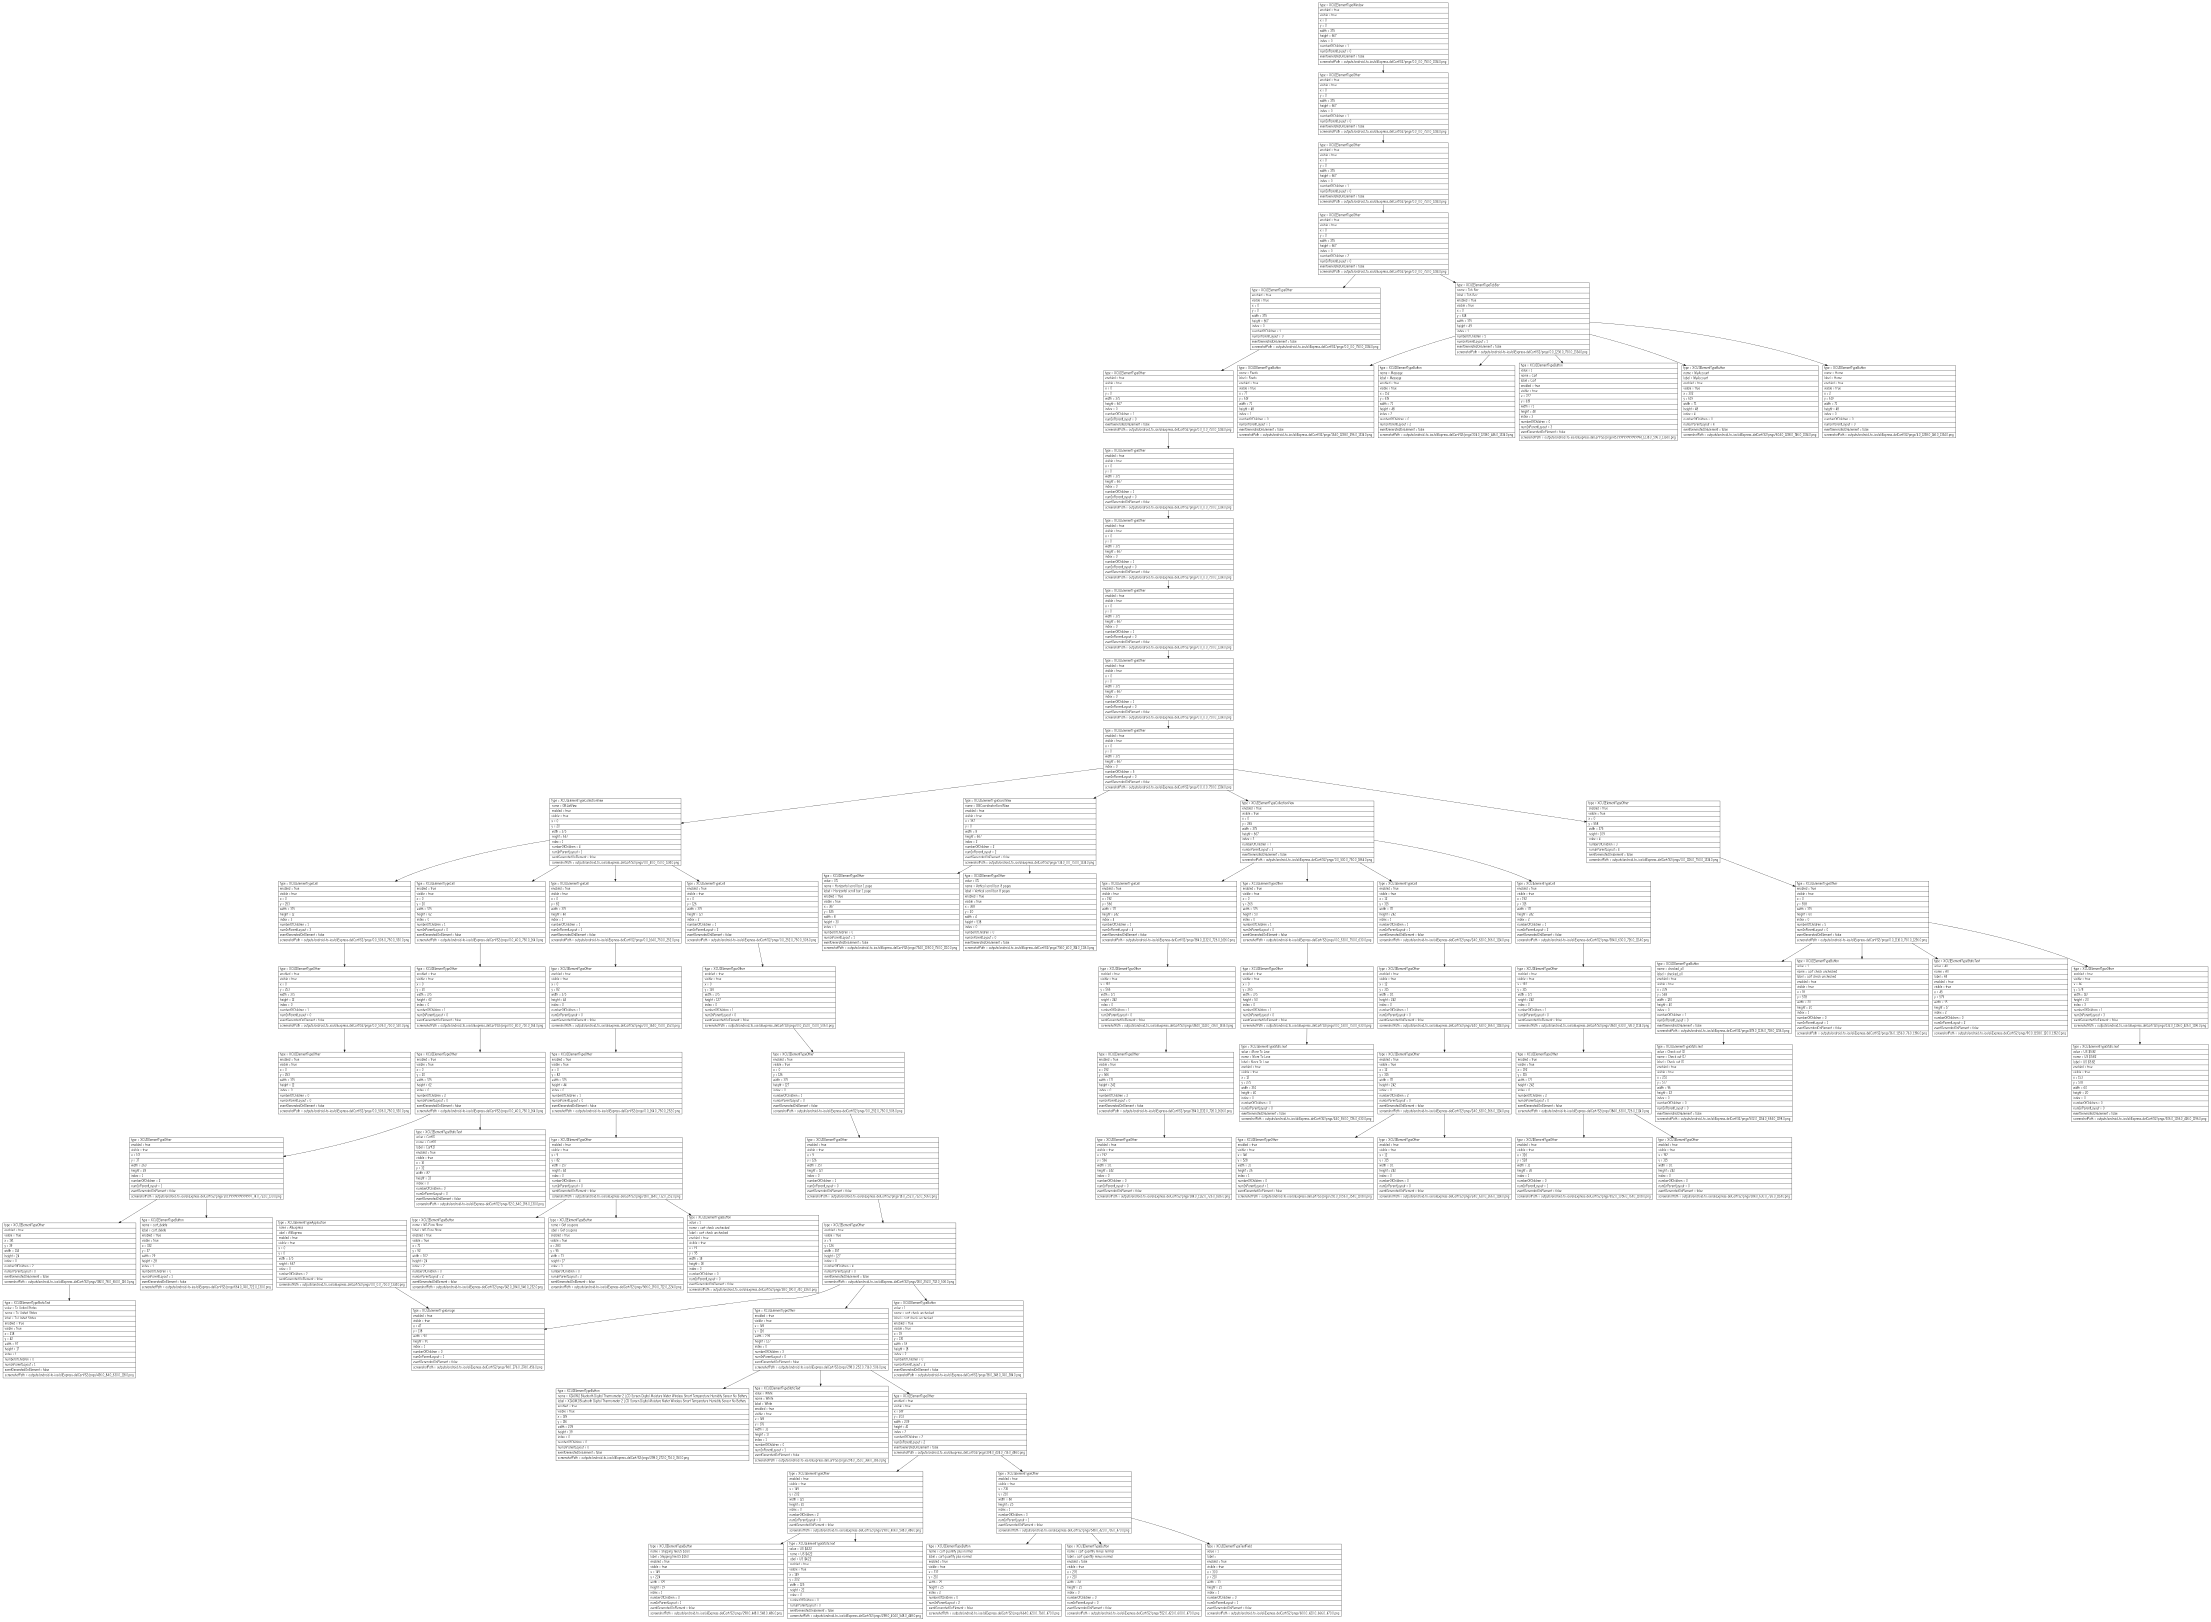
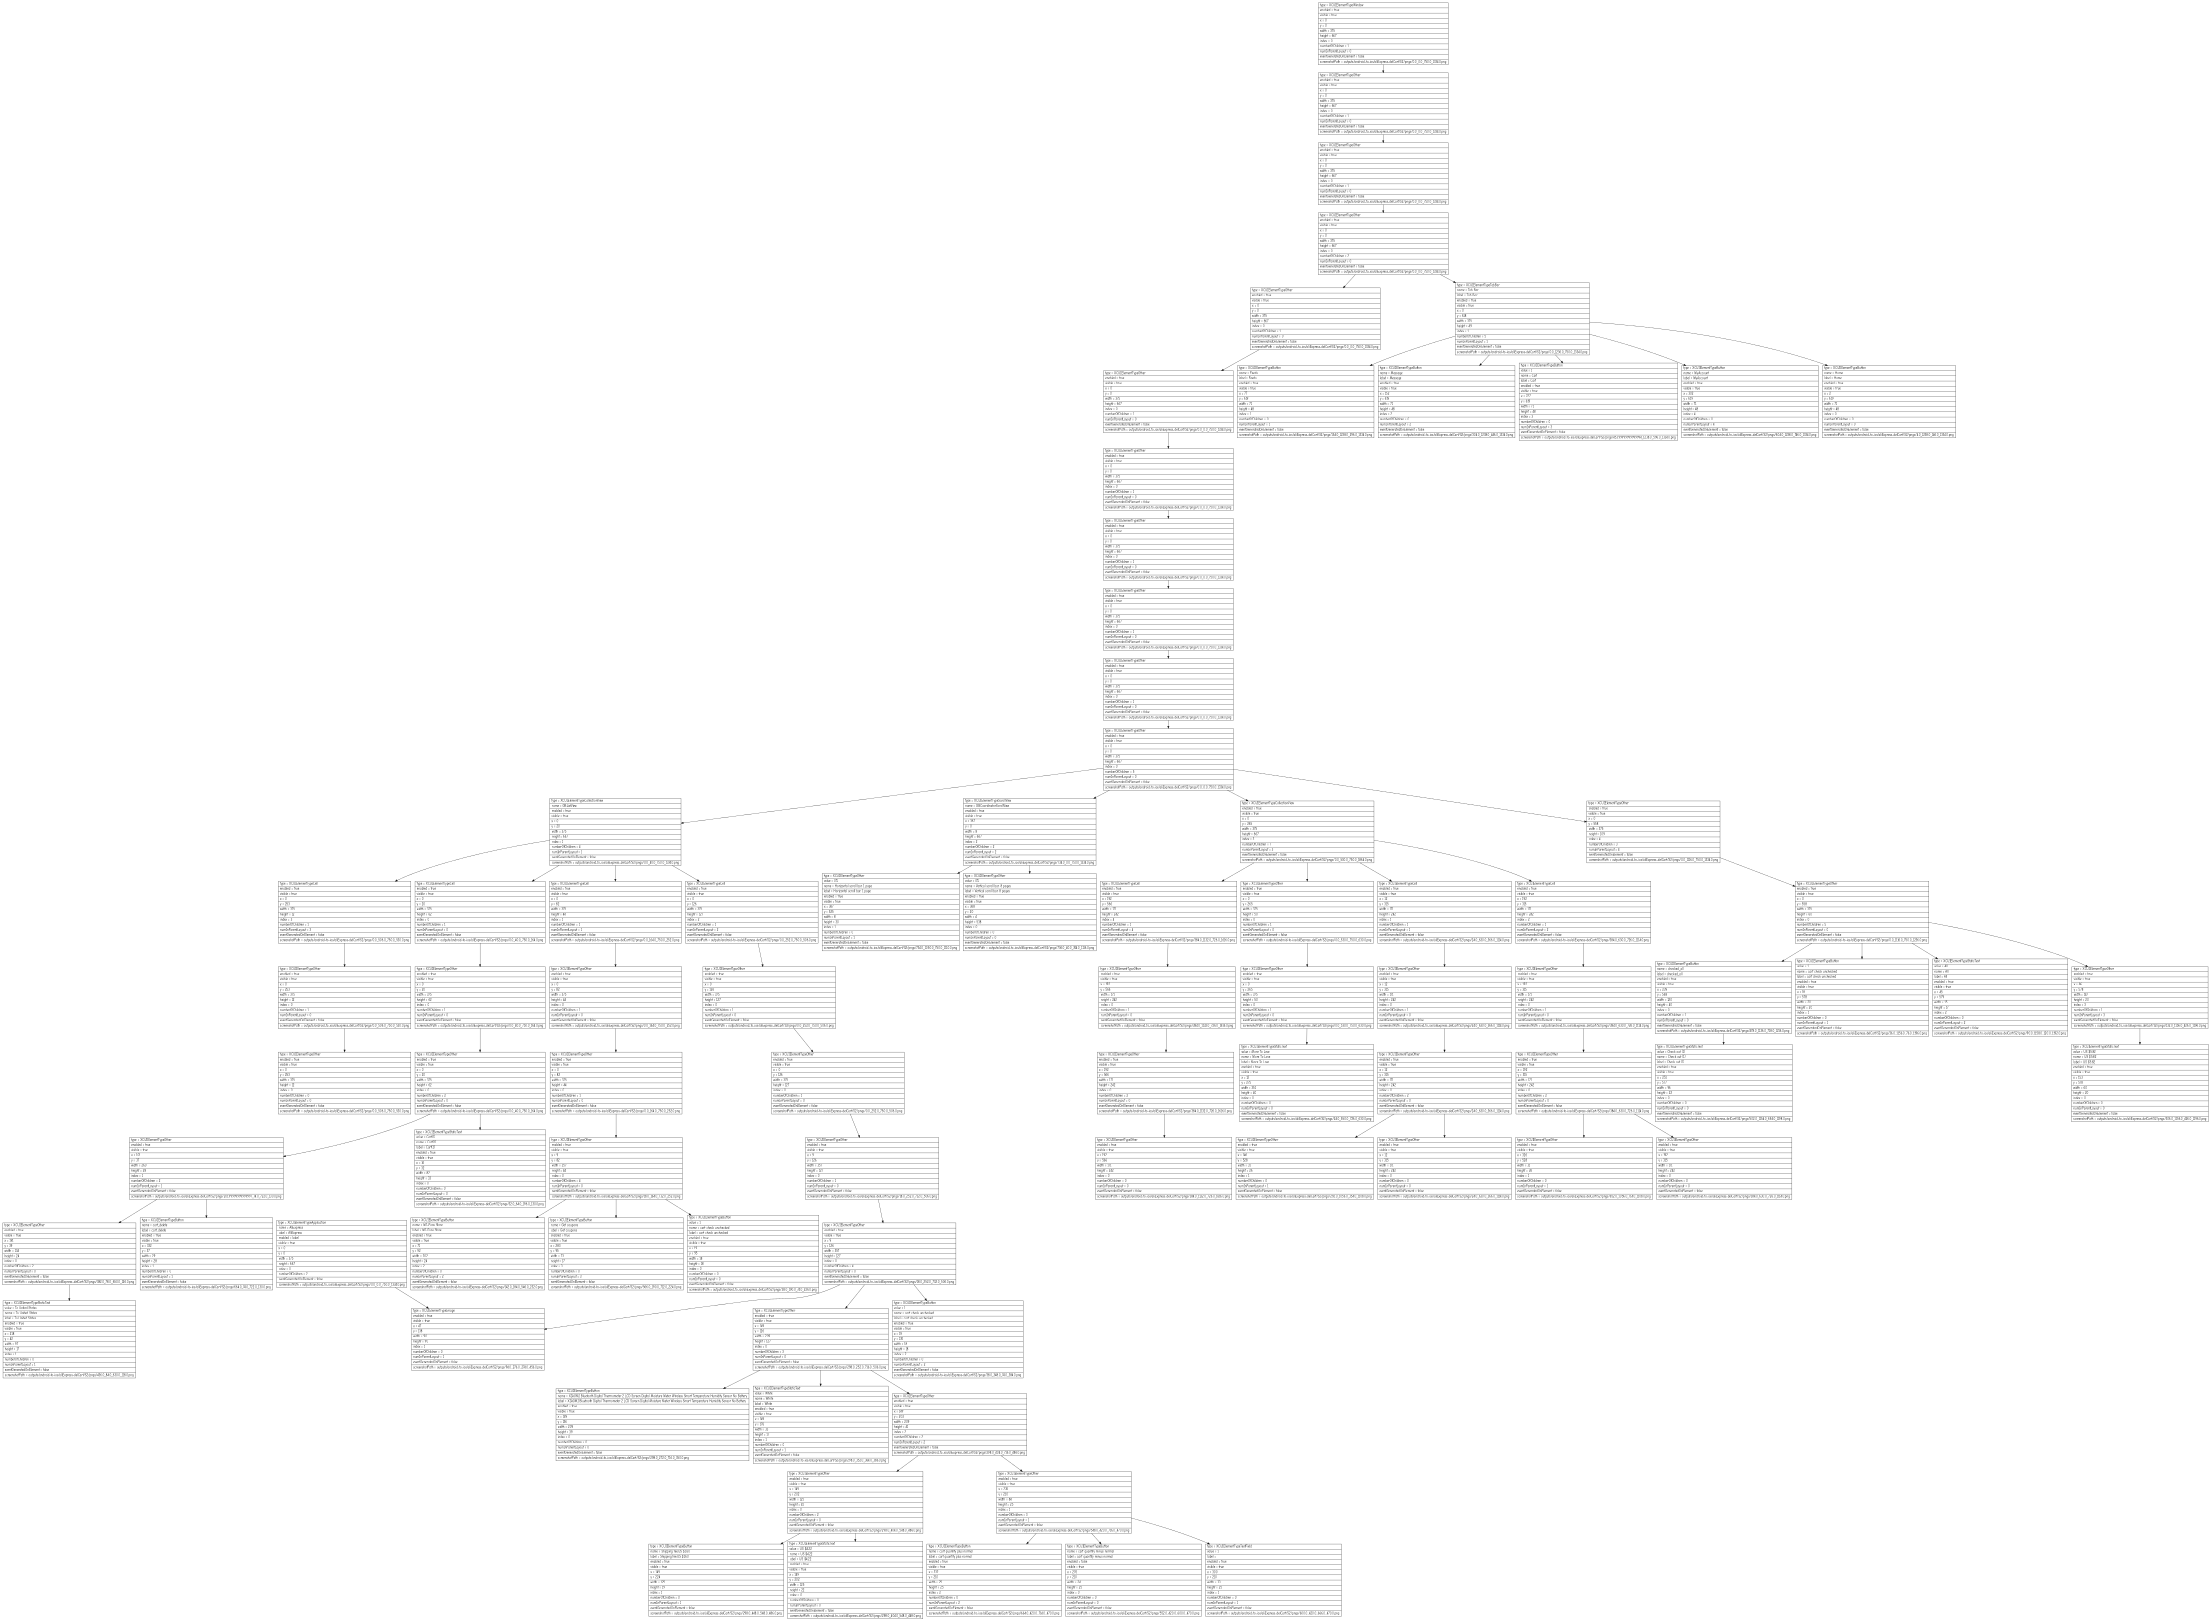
(288, 1238) -> (289, 1238)
